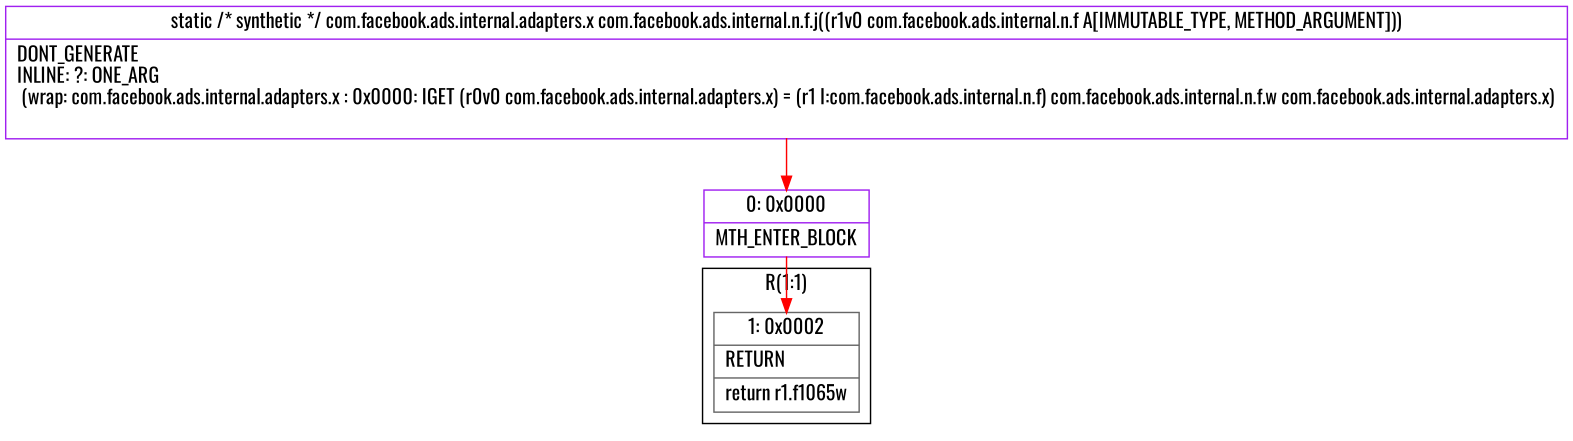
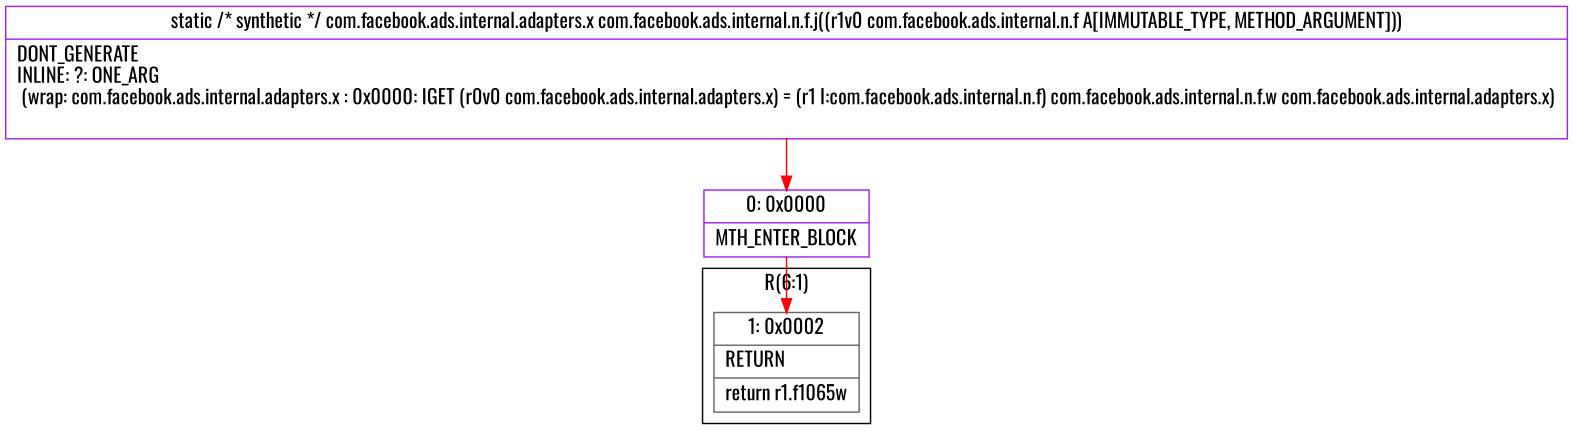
(787, 285) -> (787, 285)
